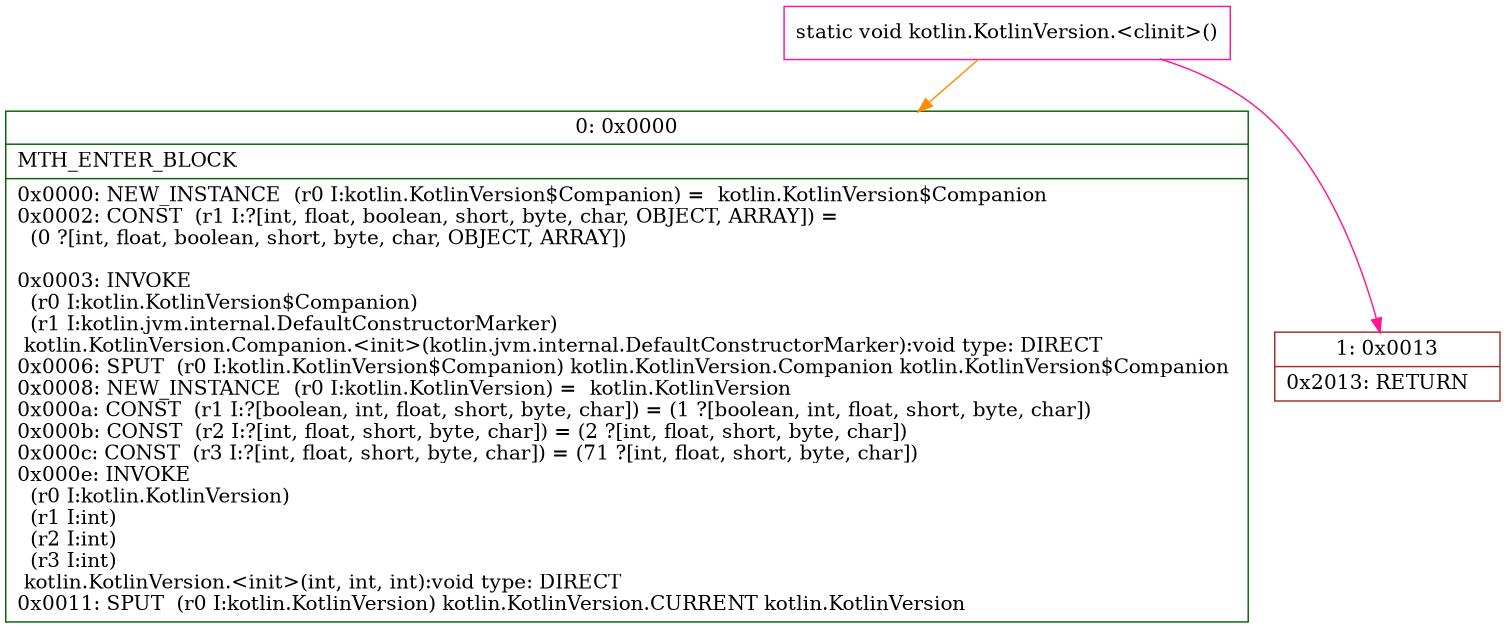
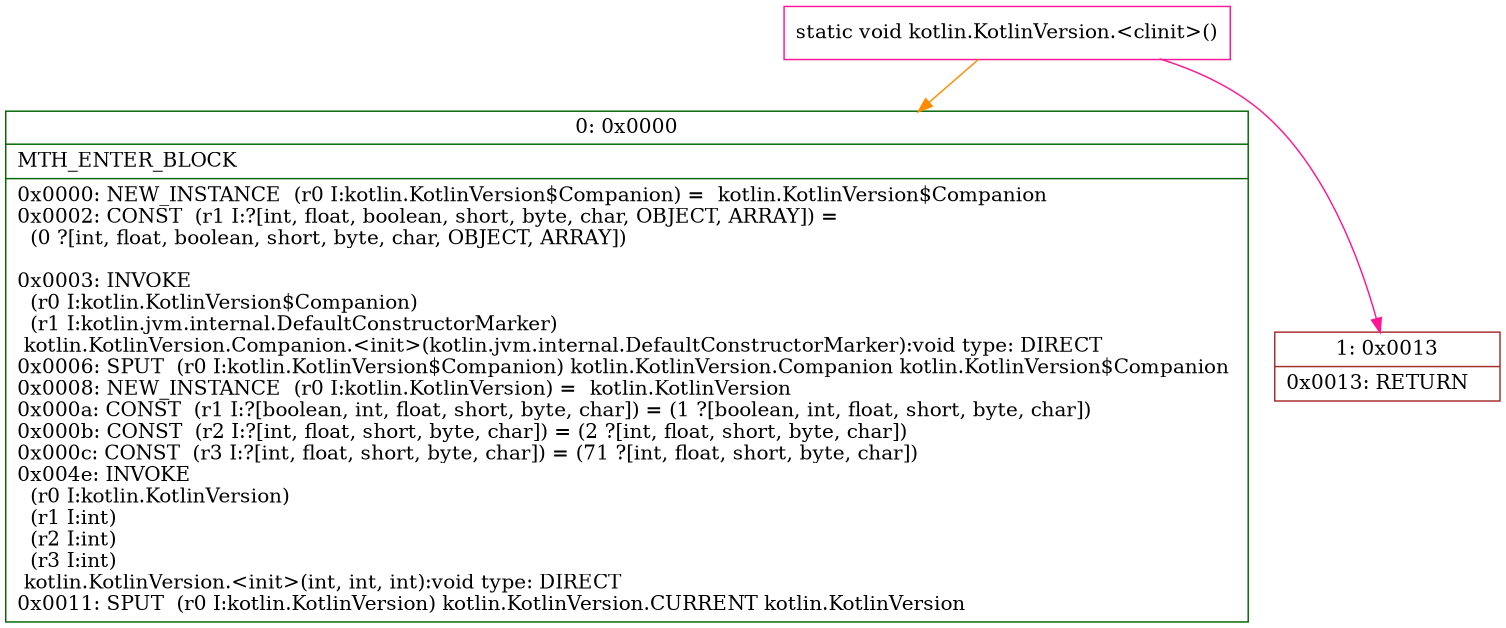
(1387, 383) -> (1387, 383)
(110, 475) -> (110, 475)
